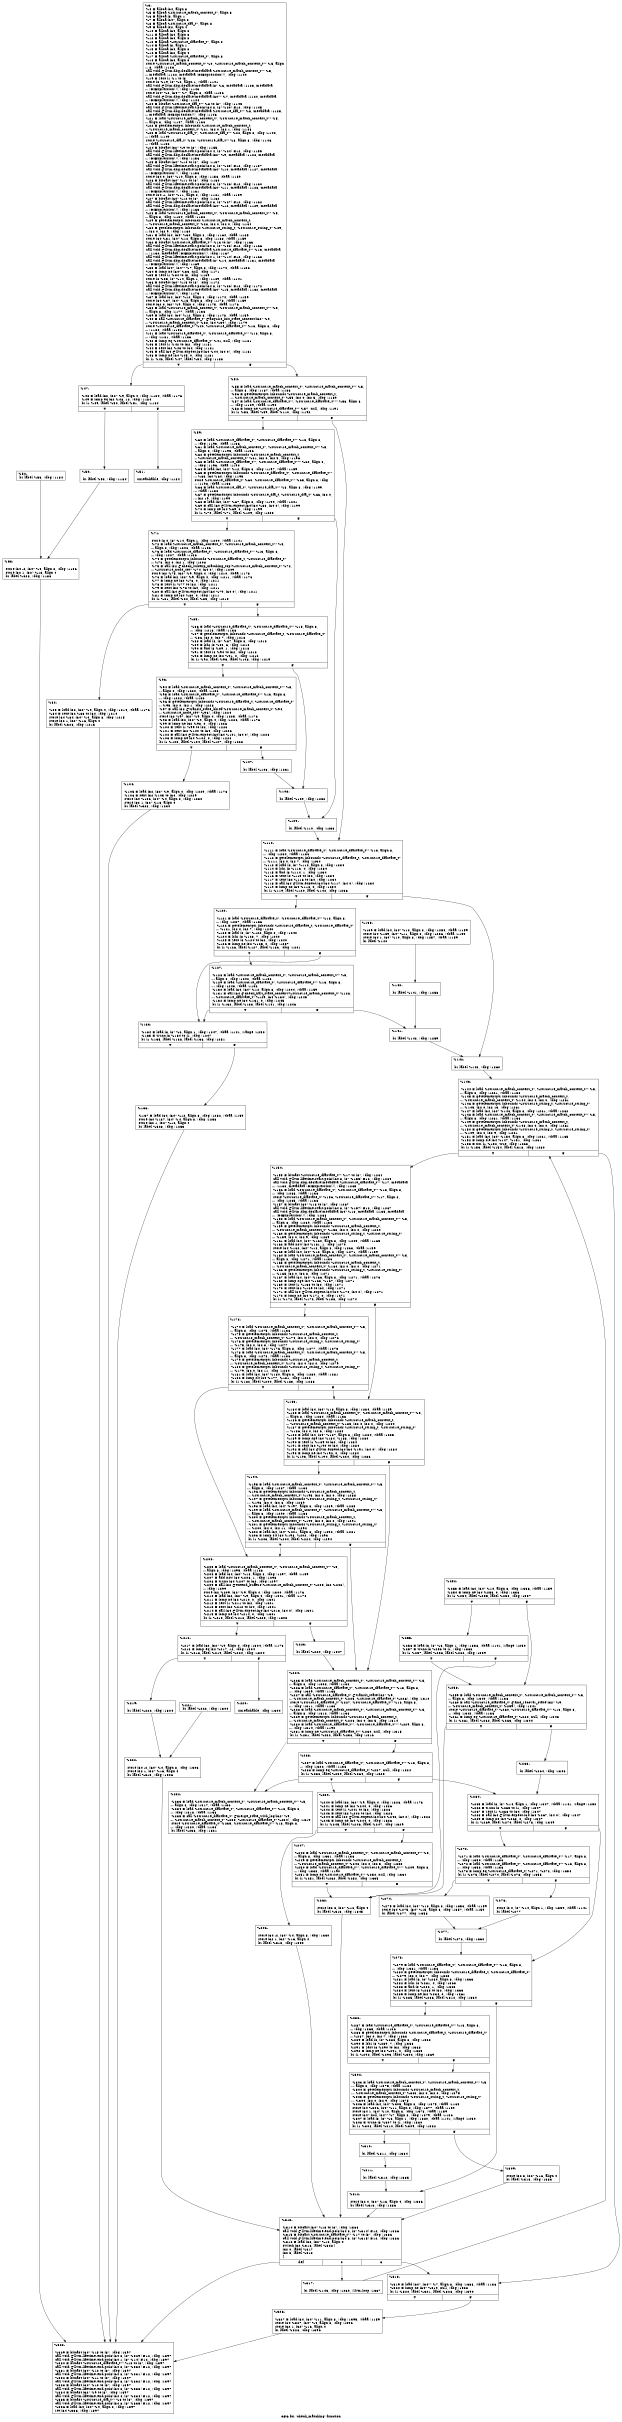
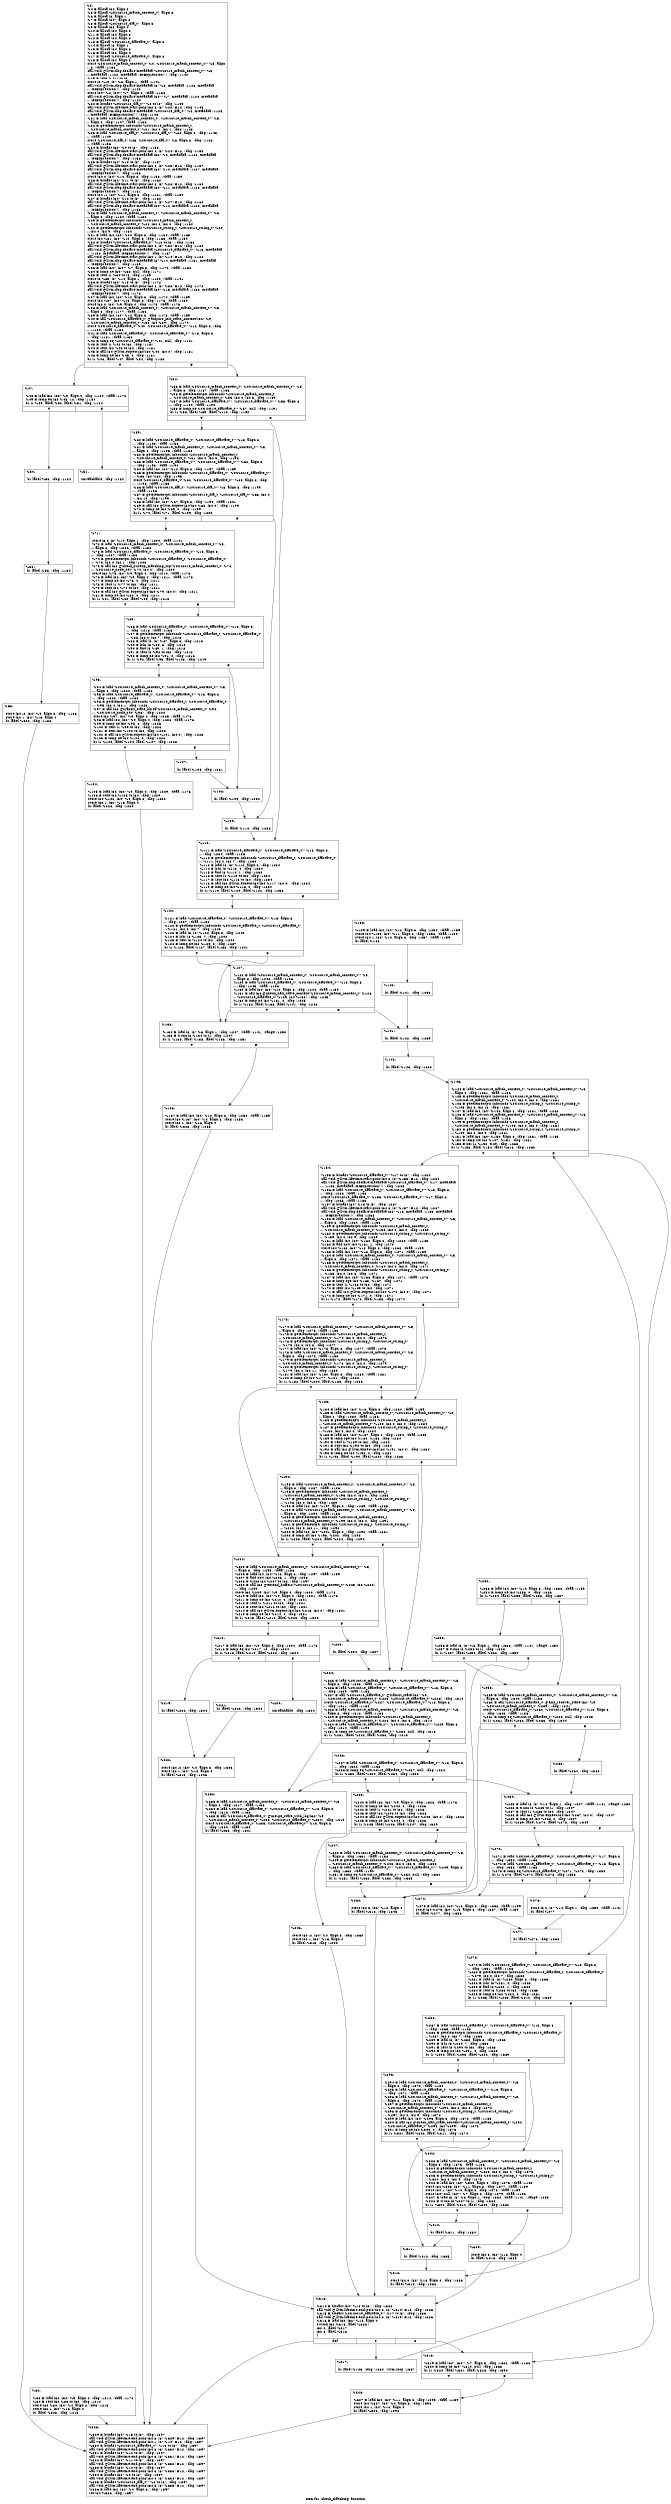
(74, 519) -> (49, 522)
(109, 641) -> none
(490, 945) -> none
none -> (453, 2107)
